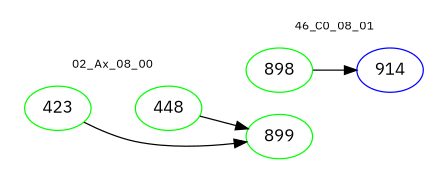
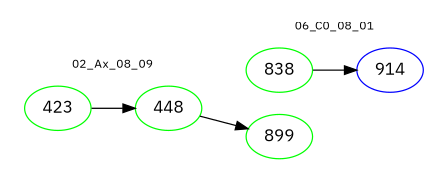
(335, 26) -> (335, 26)
(113, 65) -> (113, 65)
(279, 70) -> (279, 70)
(157, 145) -> (107, 108)
